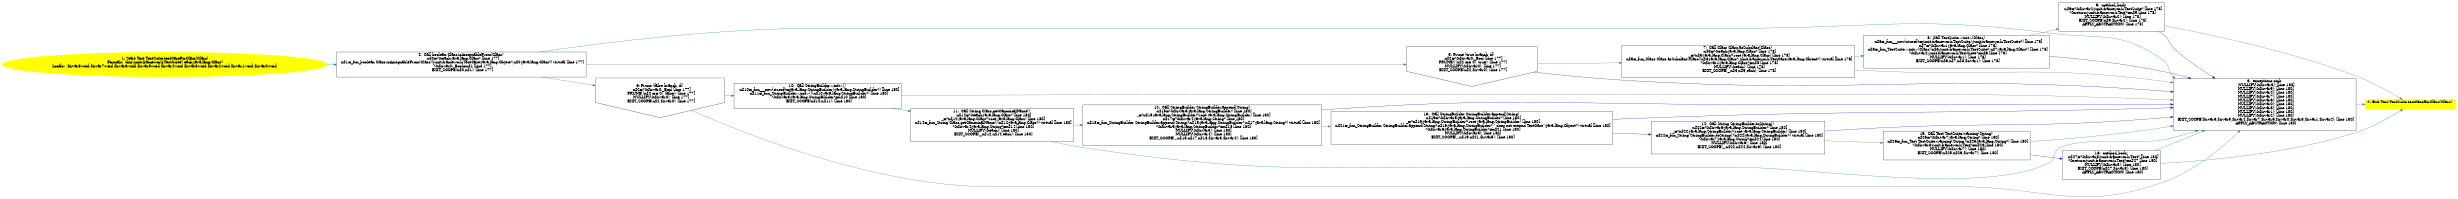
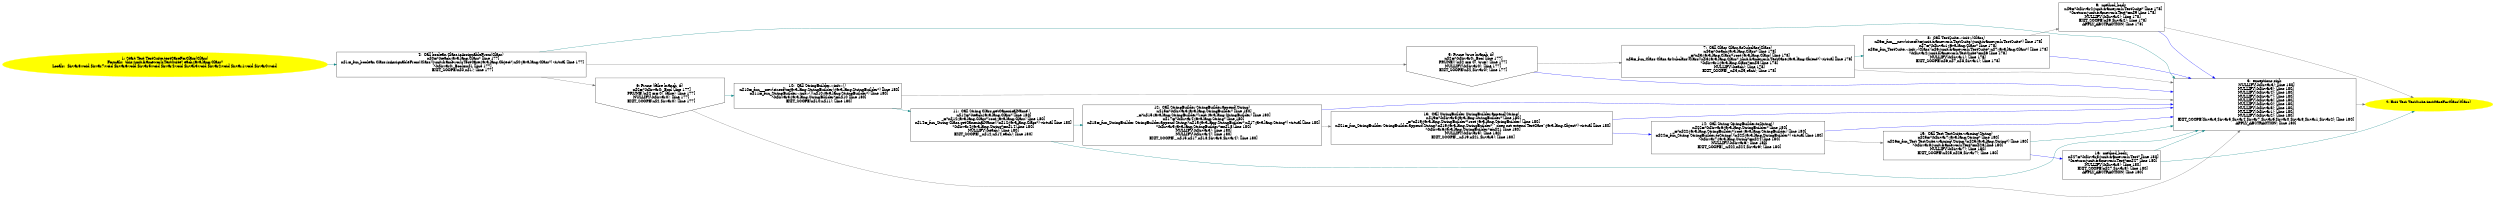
(2410, 104) -> (2429, 104)
